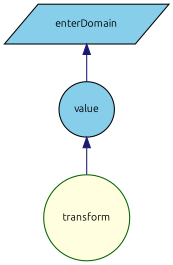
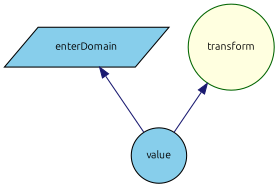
(87, 161) -> (188, 112)
